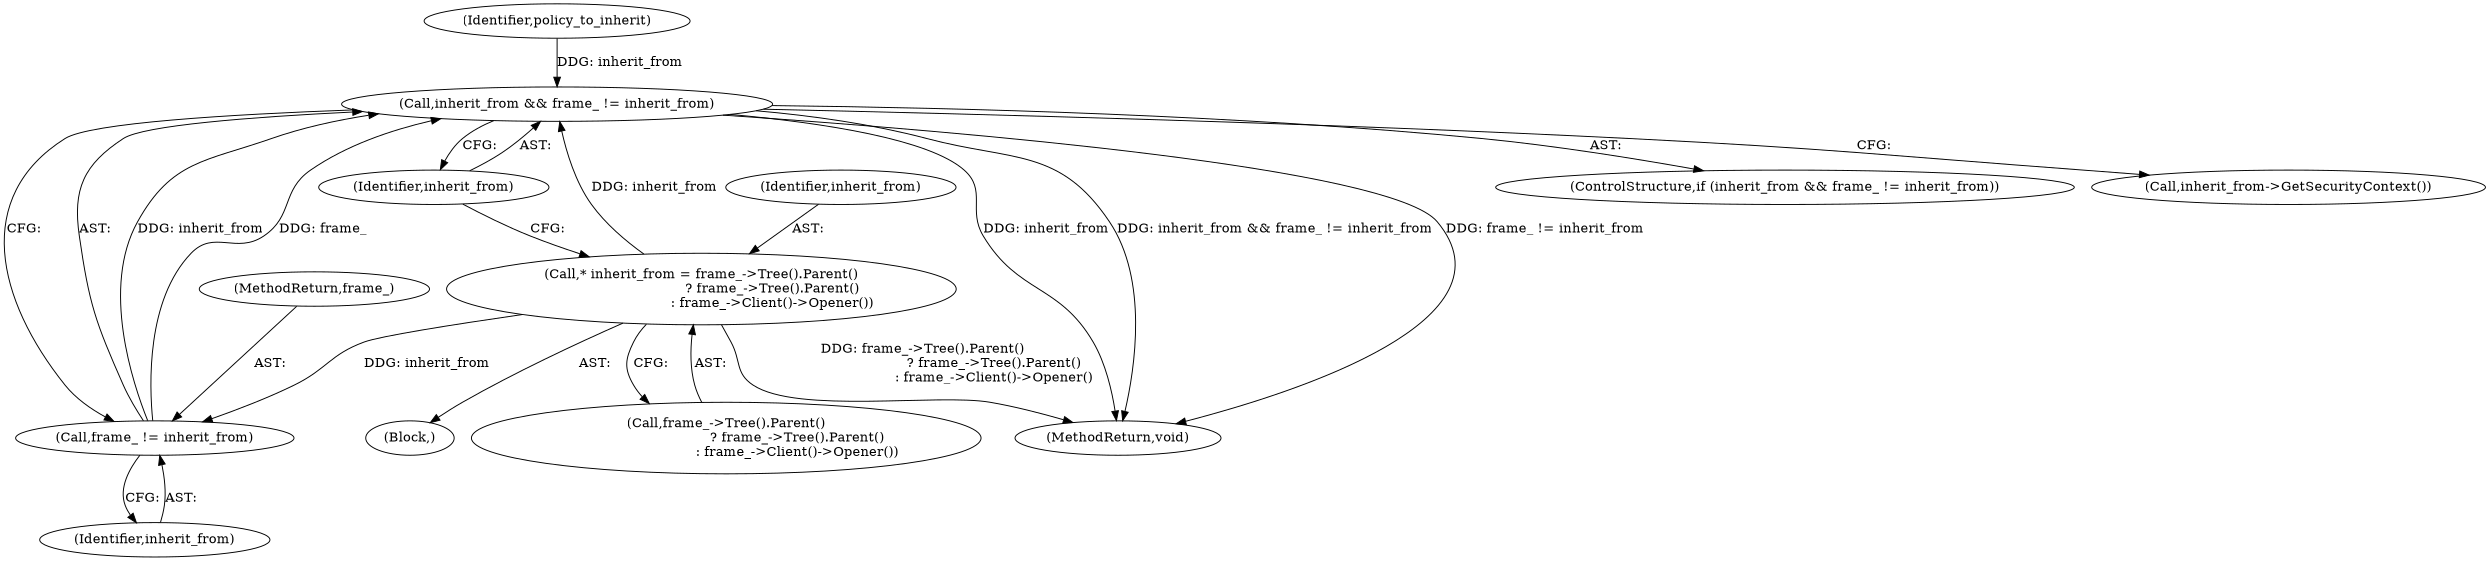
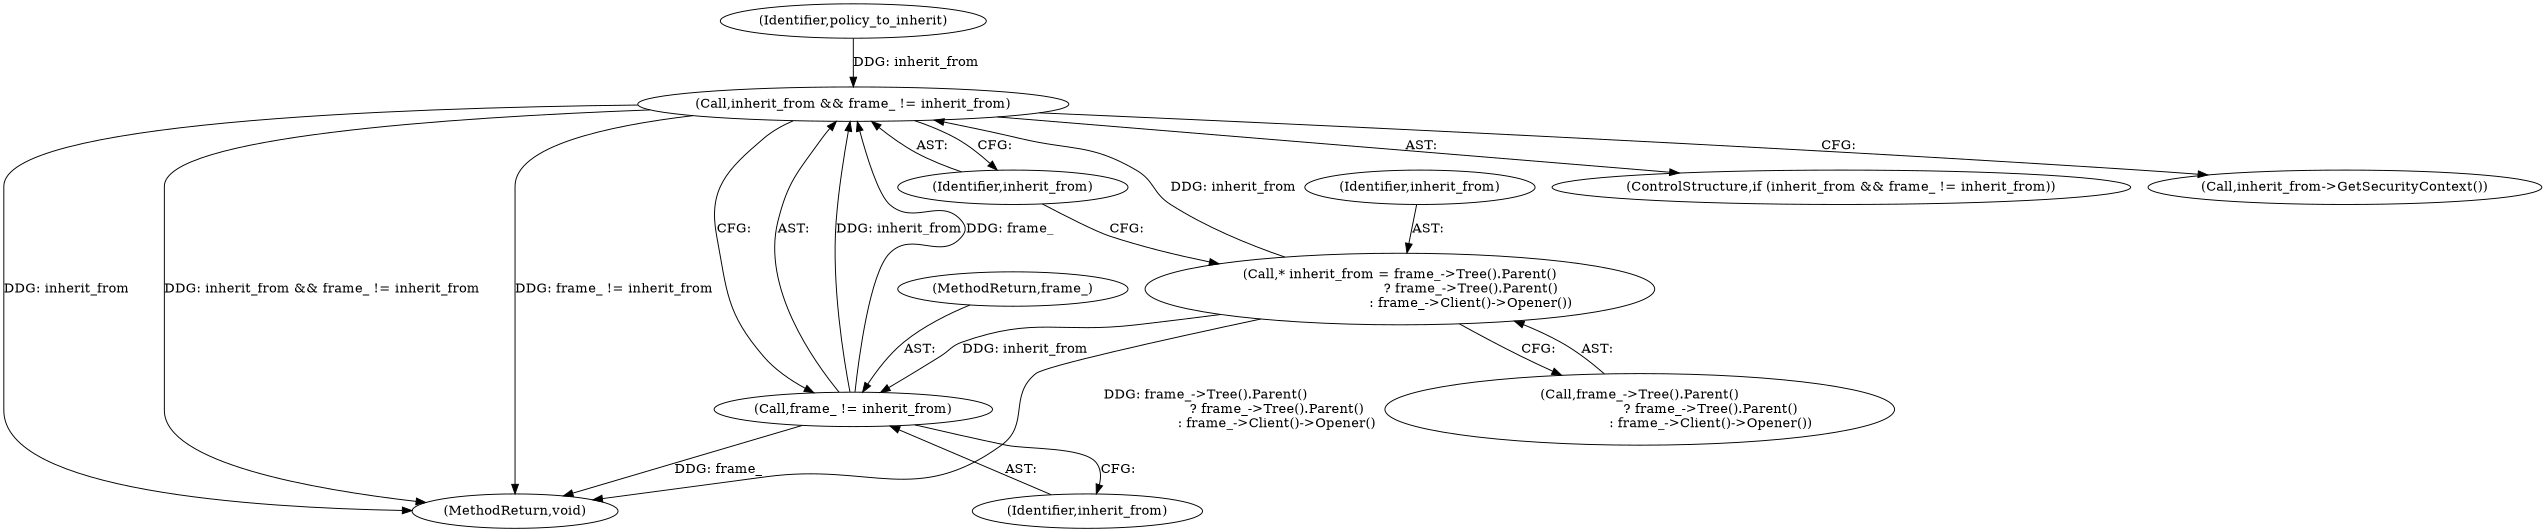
(410, 438) -> none
none -> (687, 459)
